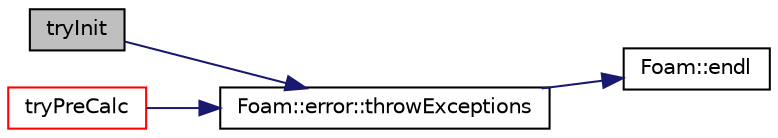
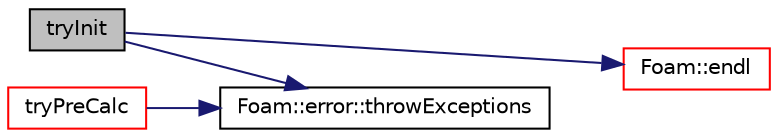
(697, 69) -> (697, 69)
(572, 85) -> (364, 48)
